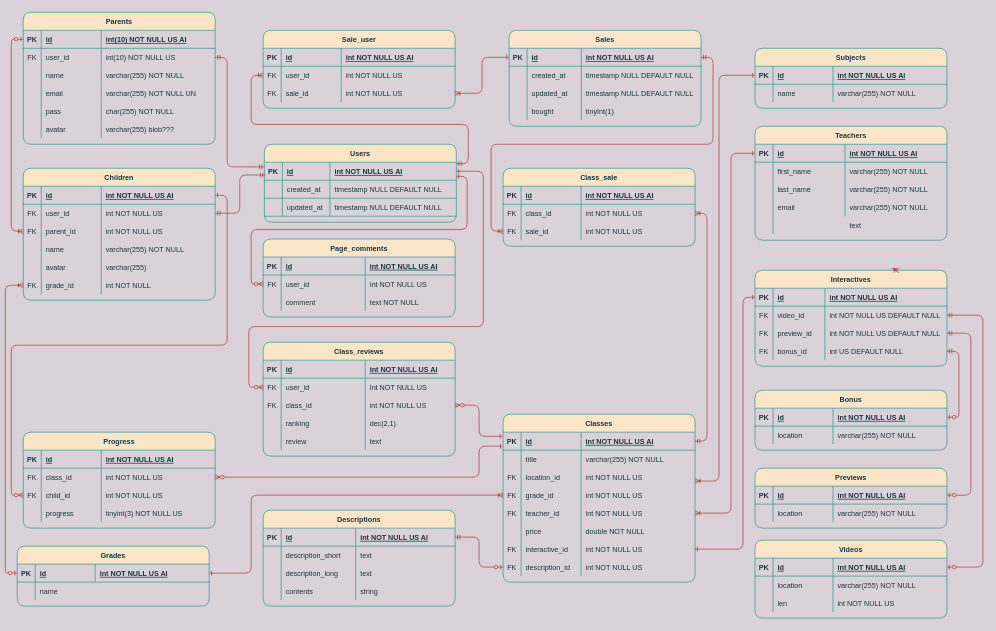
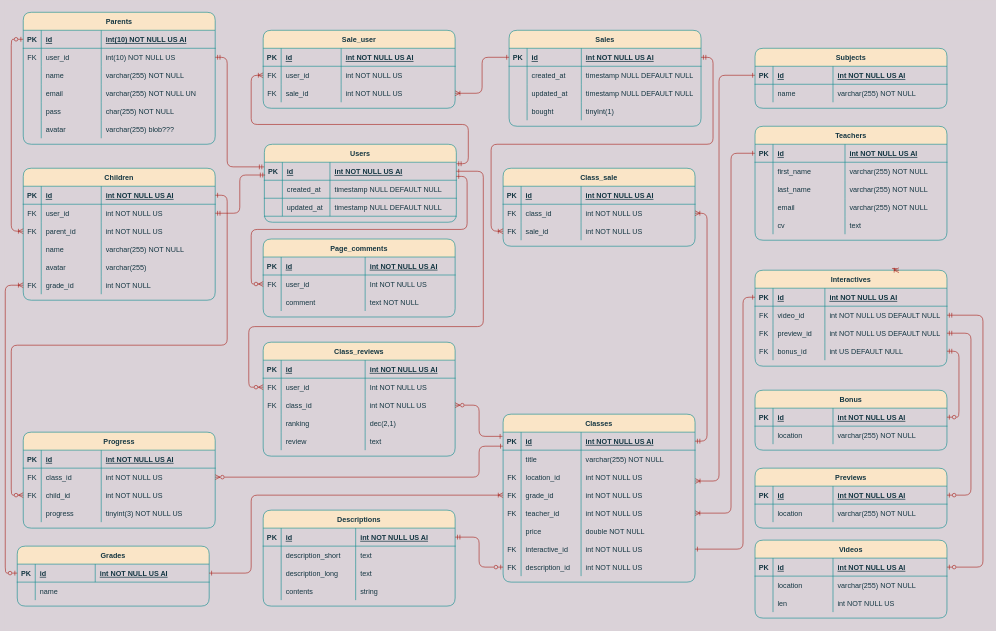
none -> (809, 225)
